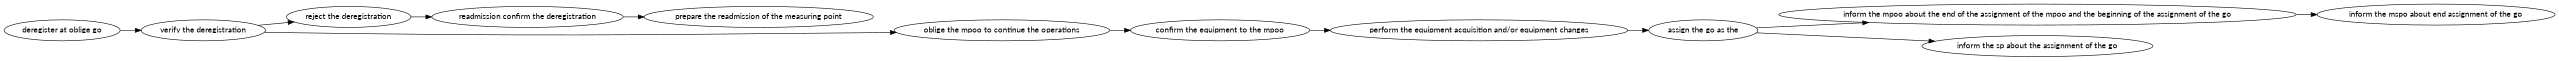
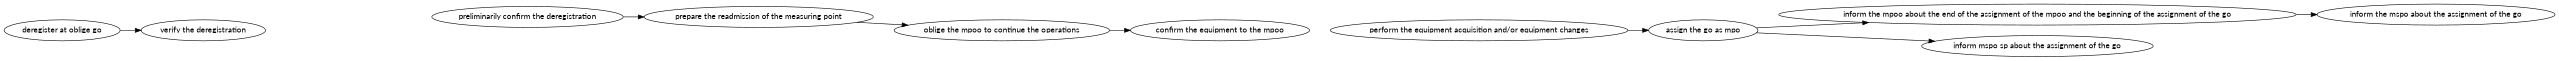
(2436, 15) -> (2436, 15)
(349, 17) -> none
(528, 17) -> (528, 17)
(1317, 30) -> none
(1703, 30) -> (1703, 30)
(577, 35) -> (879, 24)
(2037, 46) -> (2037, 46)
